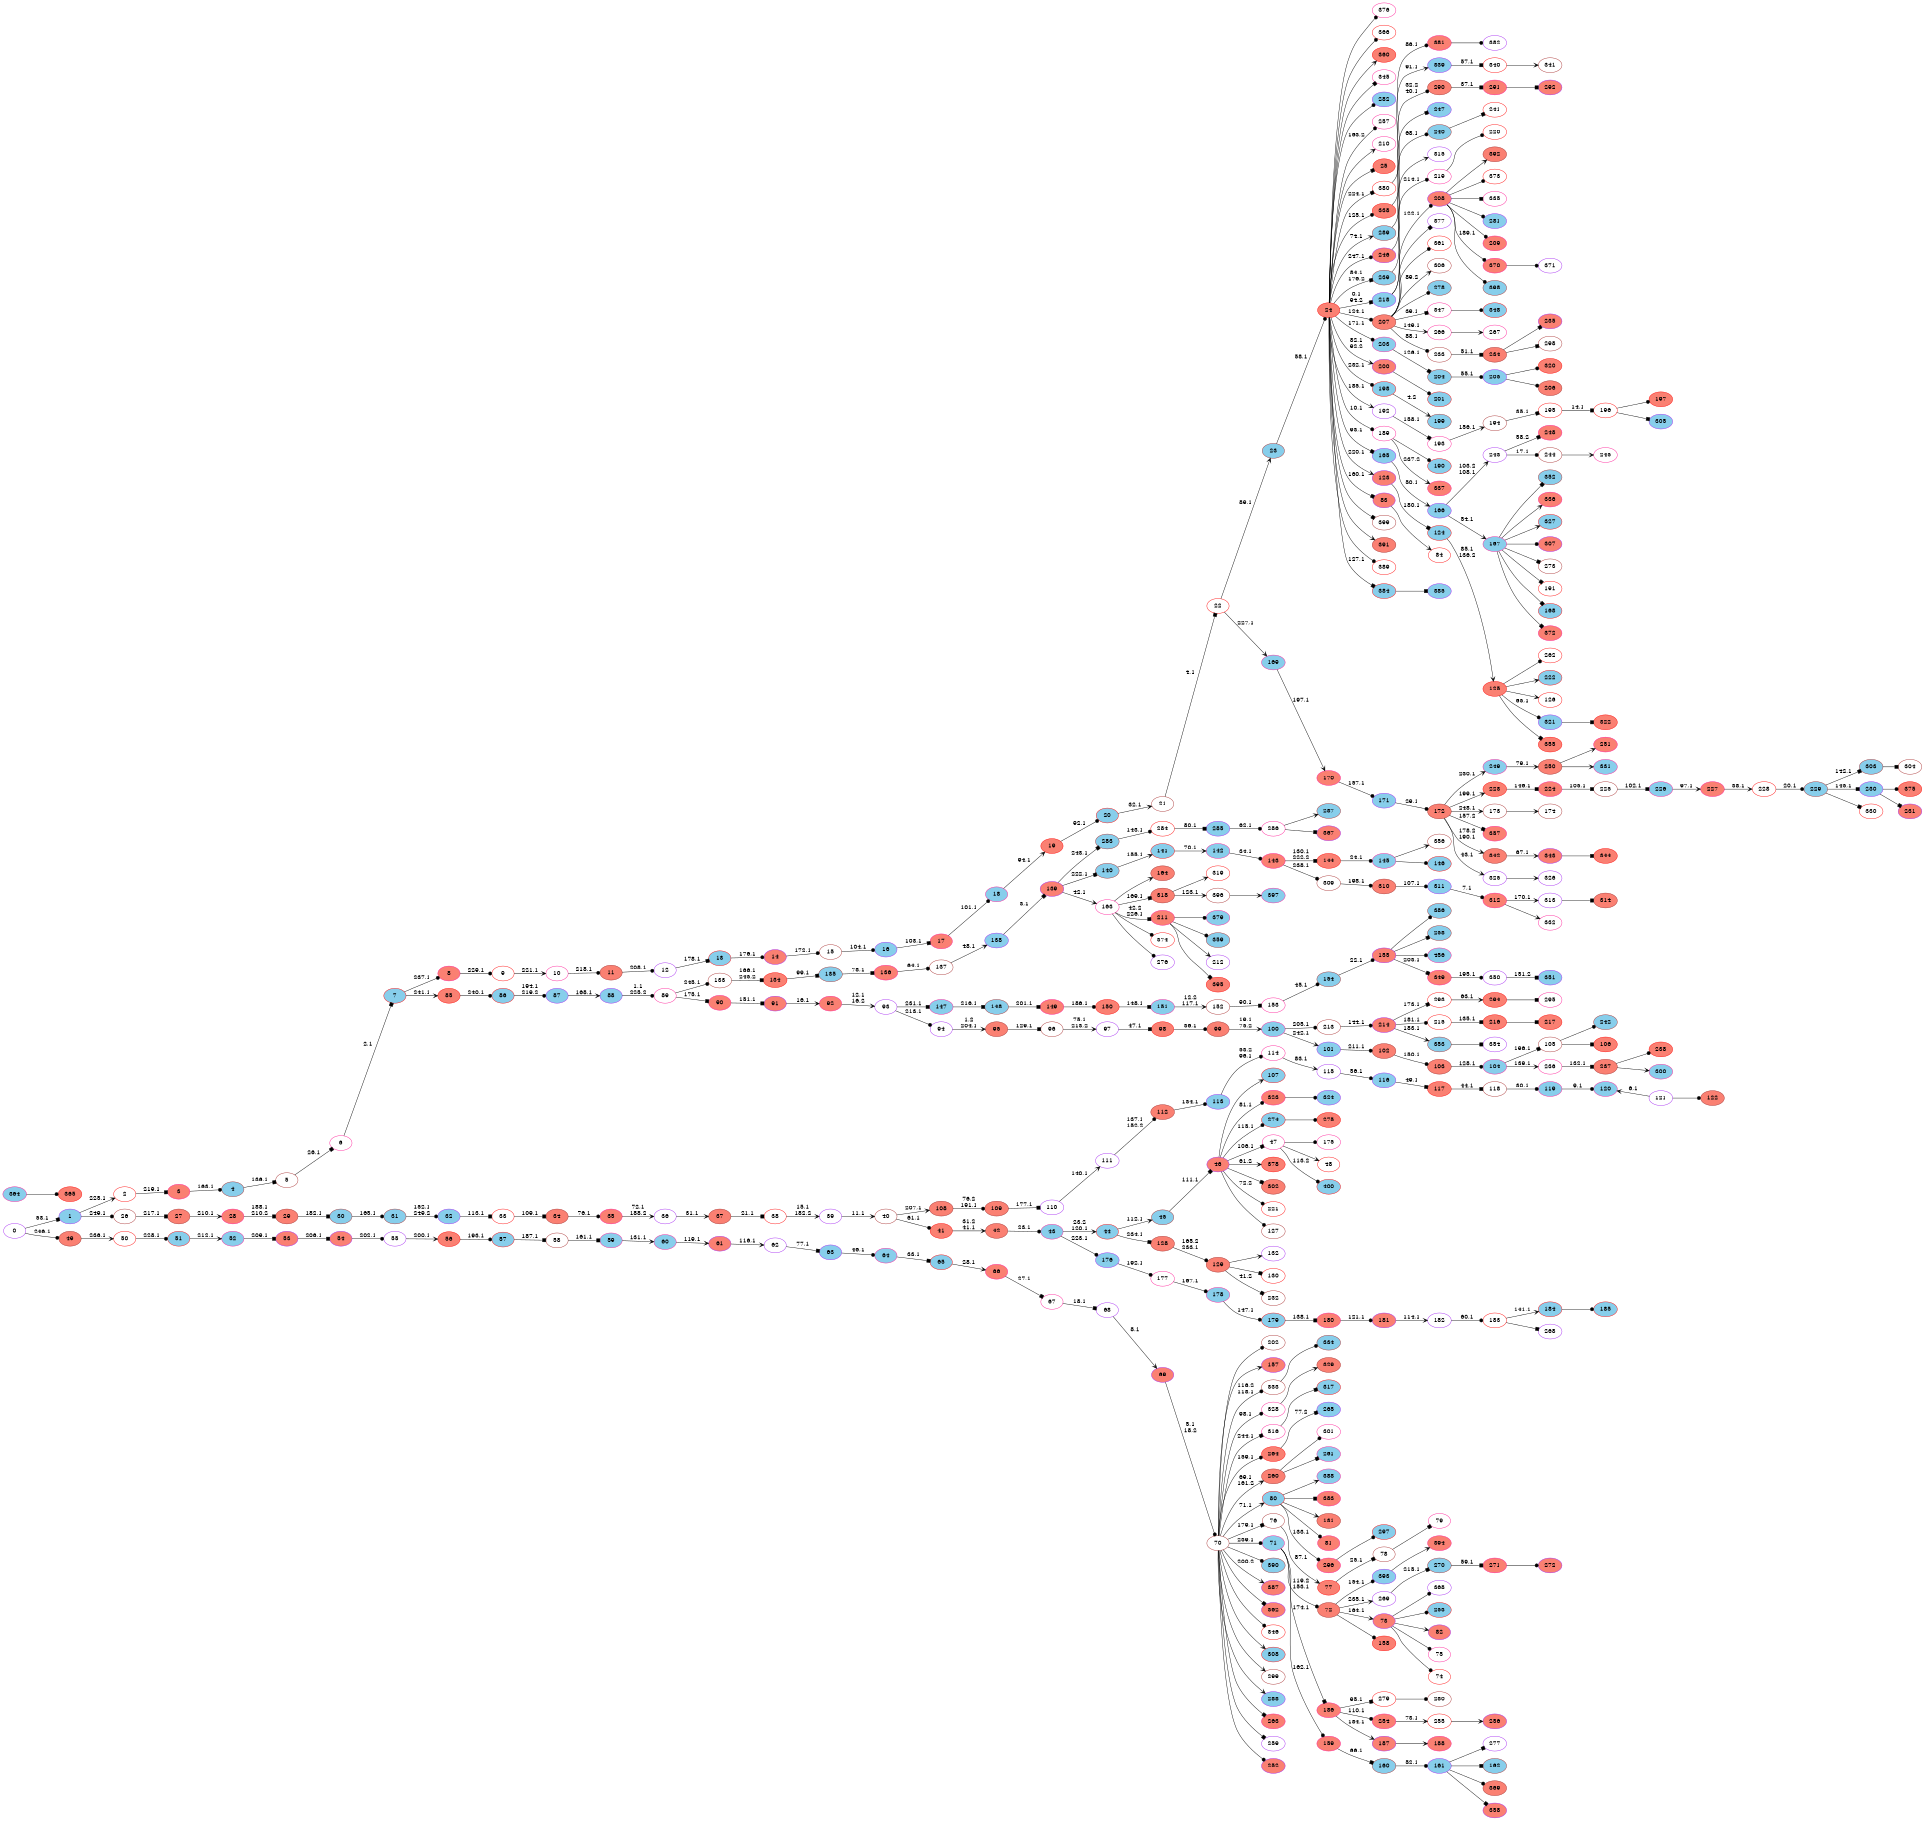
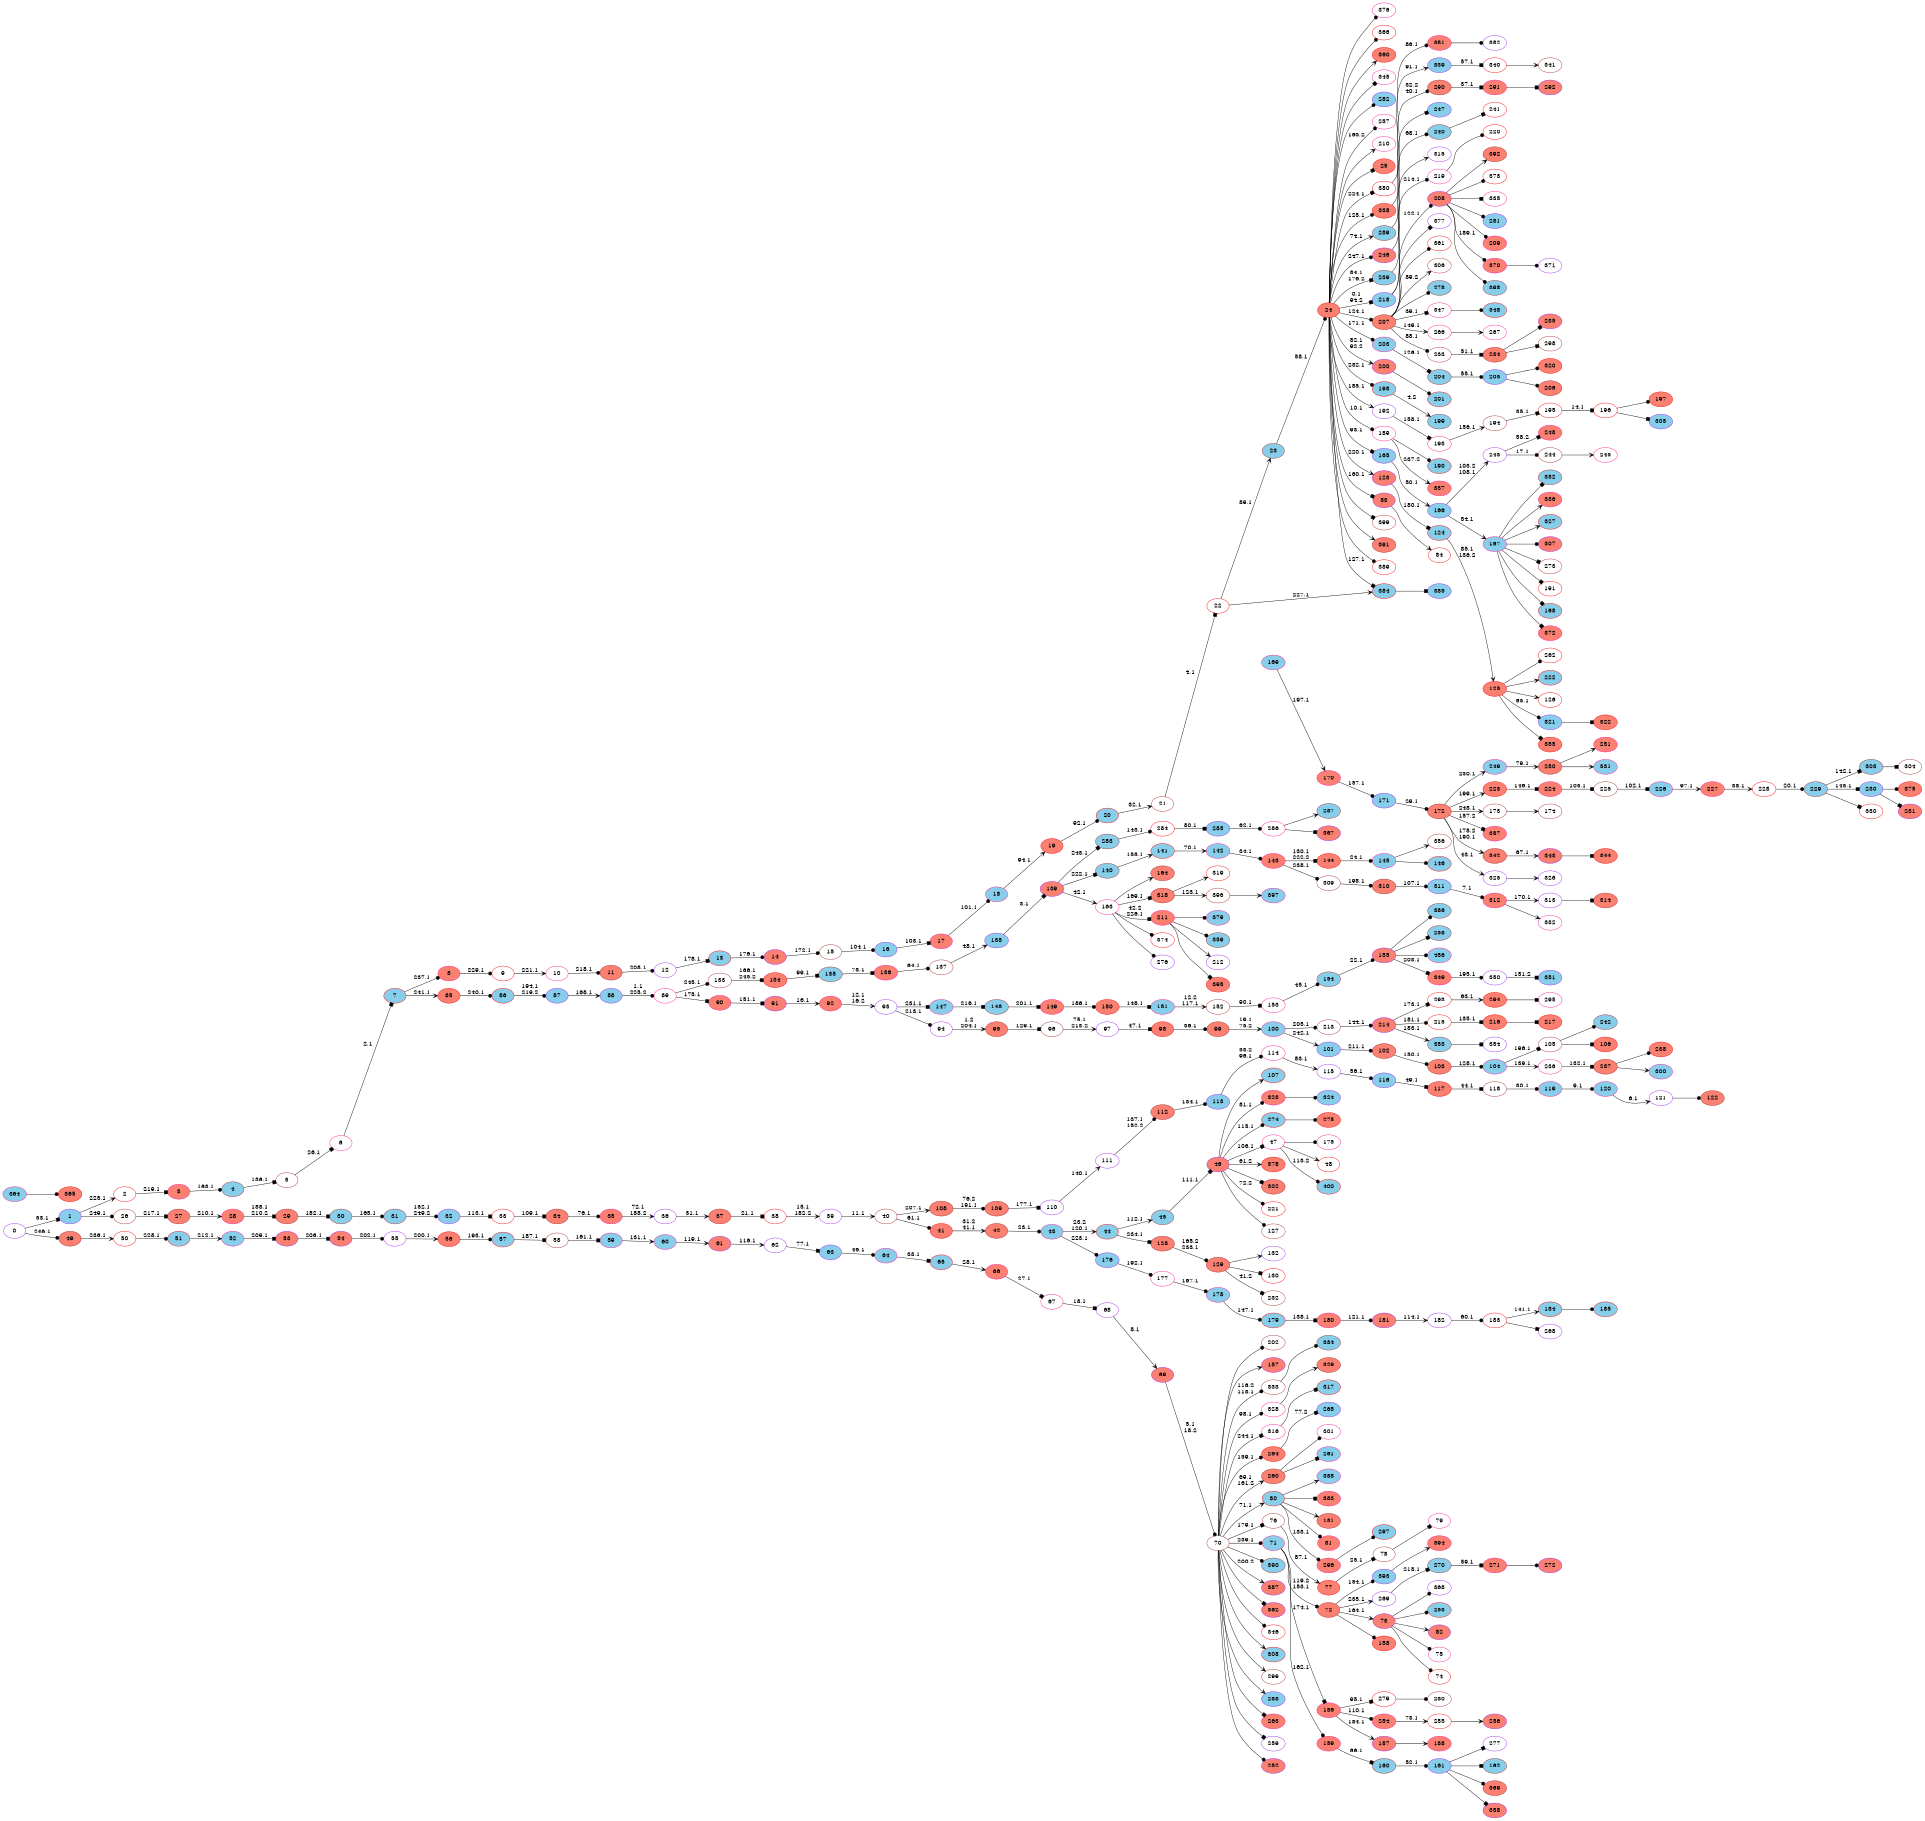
(1244, 633) -> (1299, 599)
(1635, 1094) -> (1628, 1103)
